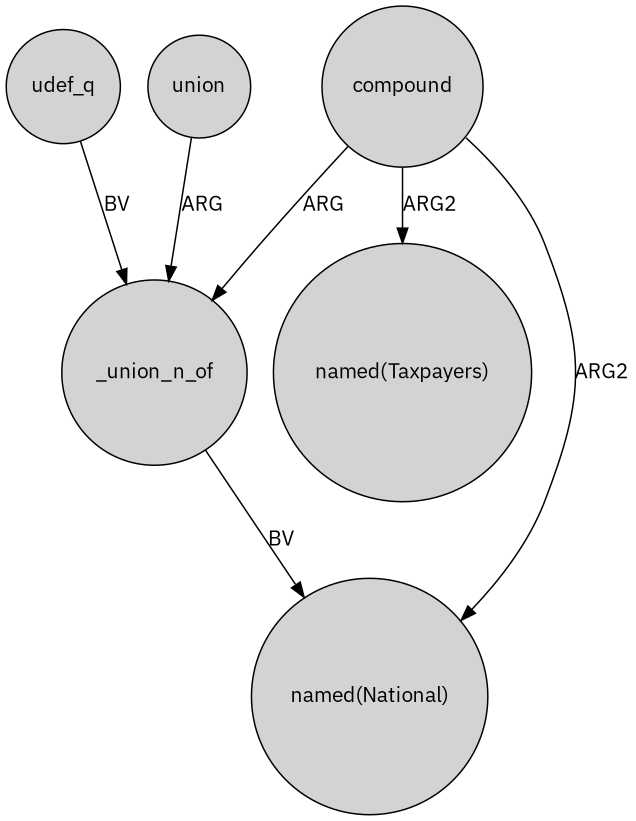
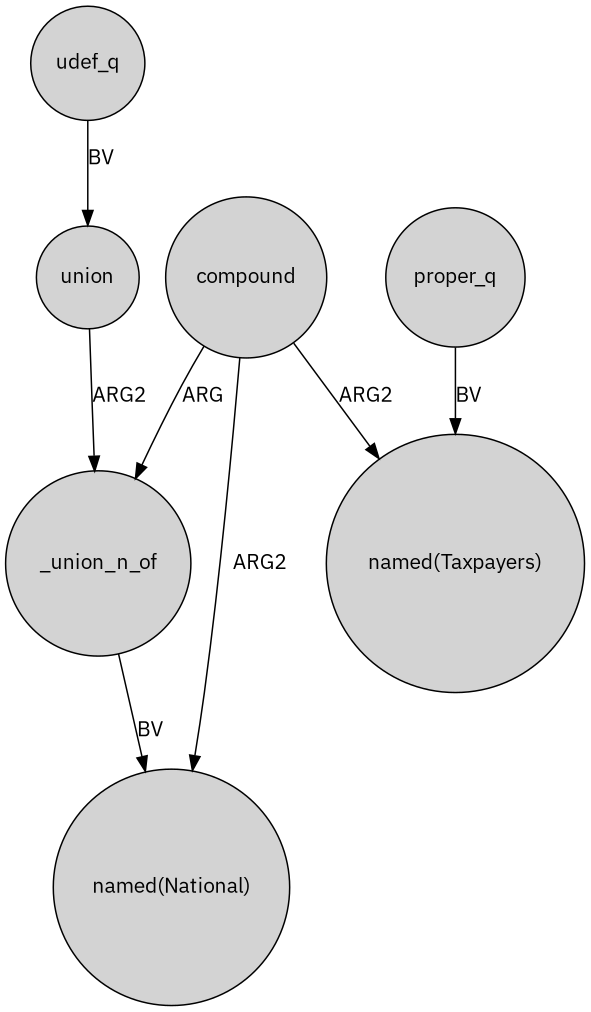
(202, 205) -> (120, 396)
(101, 206) -> (88, 166)
none -> (455, 277)
